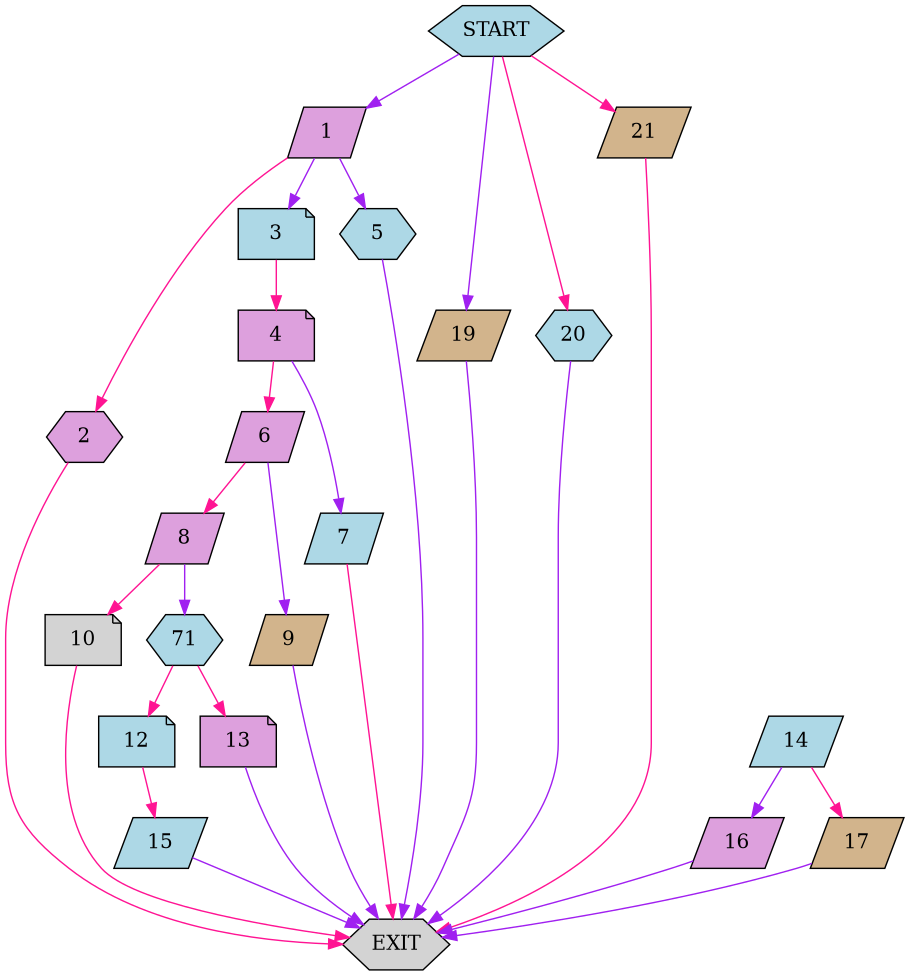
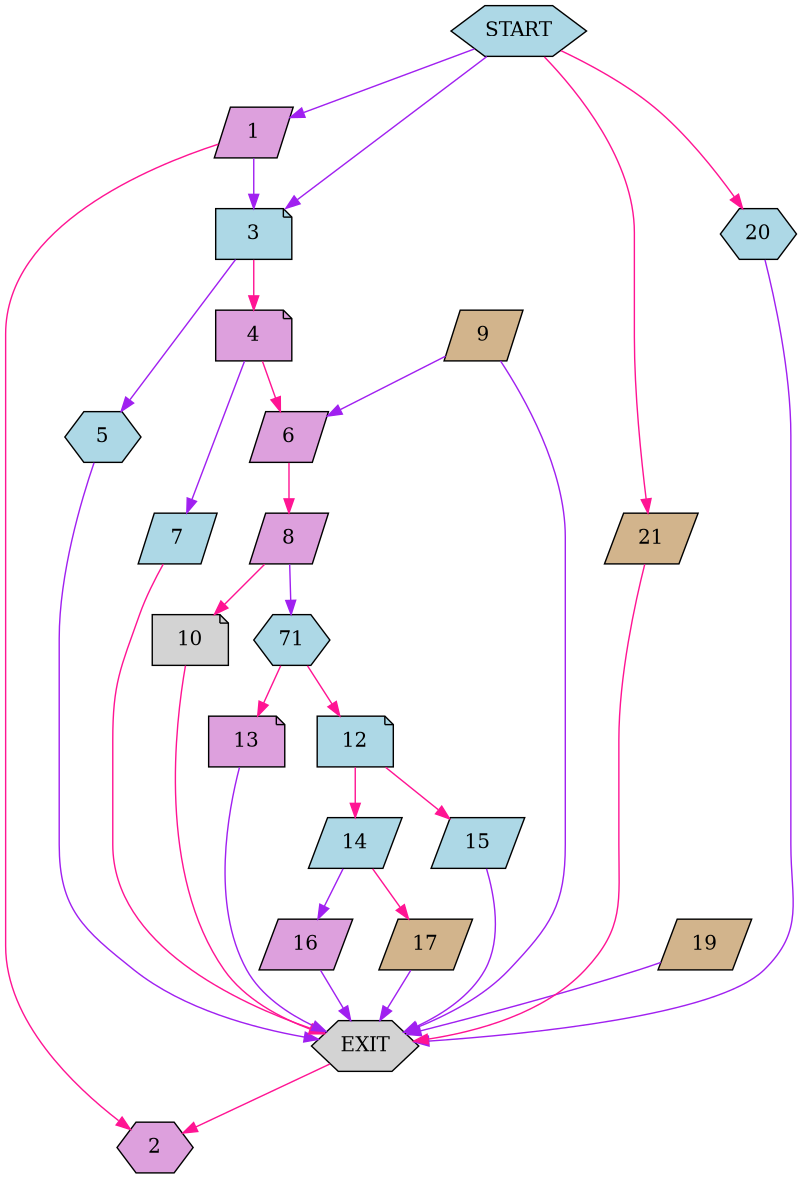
(481, 176) -> (392, 128)
(349, 177) -> (183, 330)
(276, 531) -> (393, 383)
none -> (355, 785)
(15, 806) -> (263, 1095)
